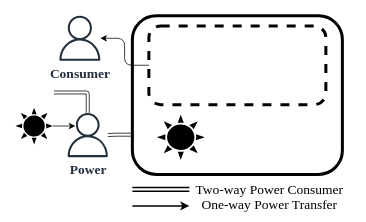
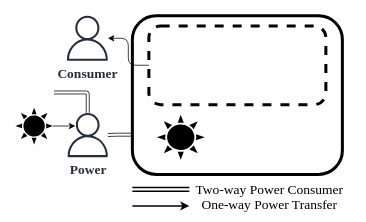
(80, 38) -> (87, 38)
